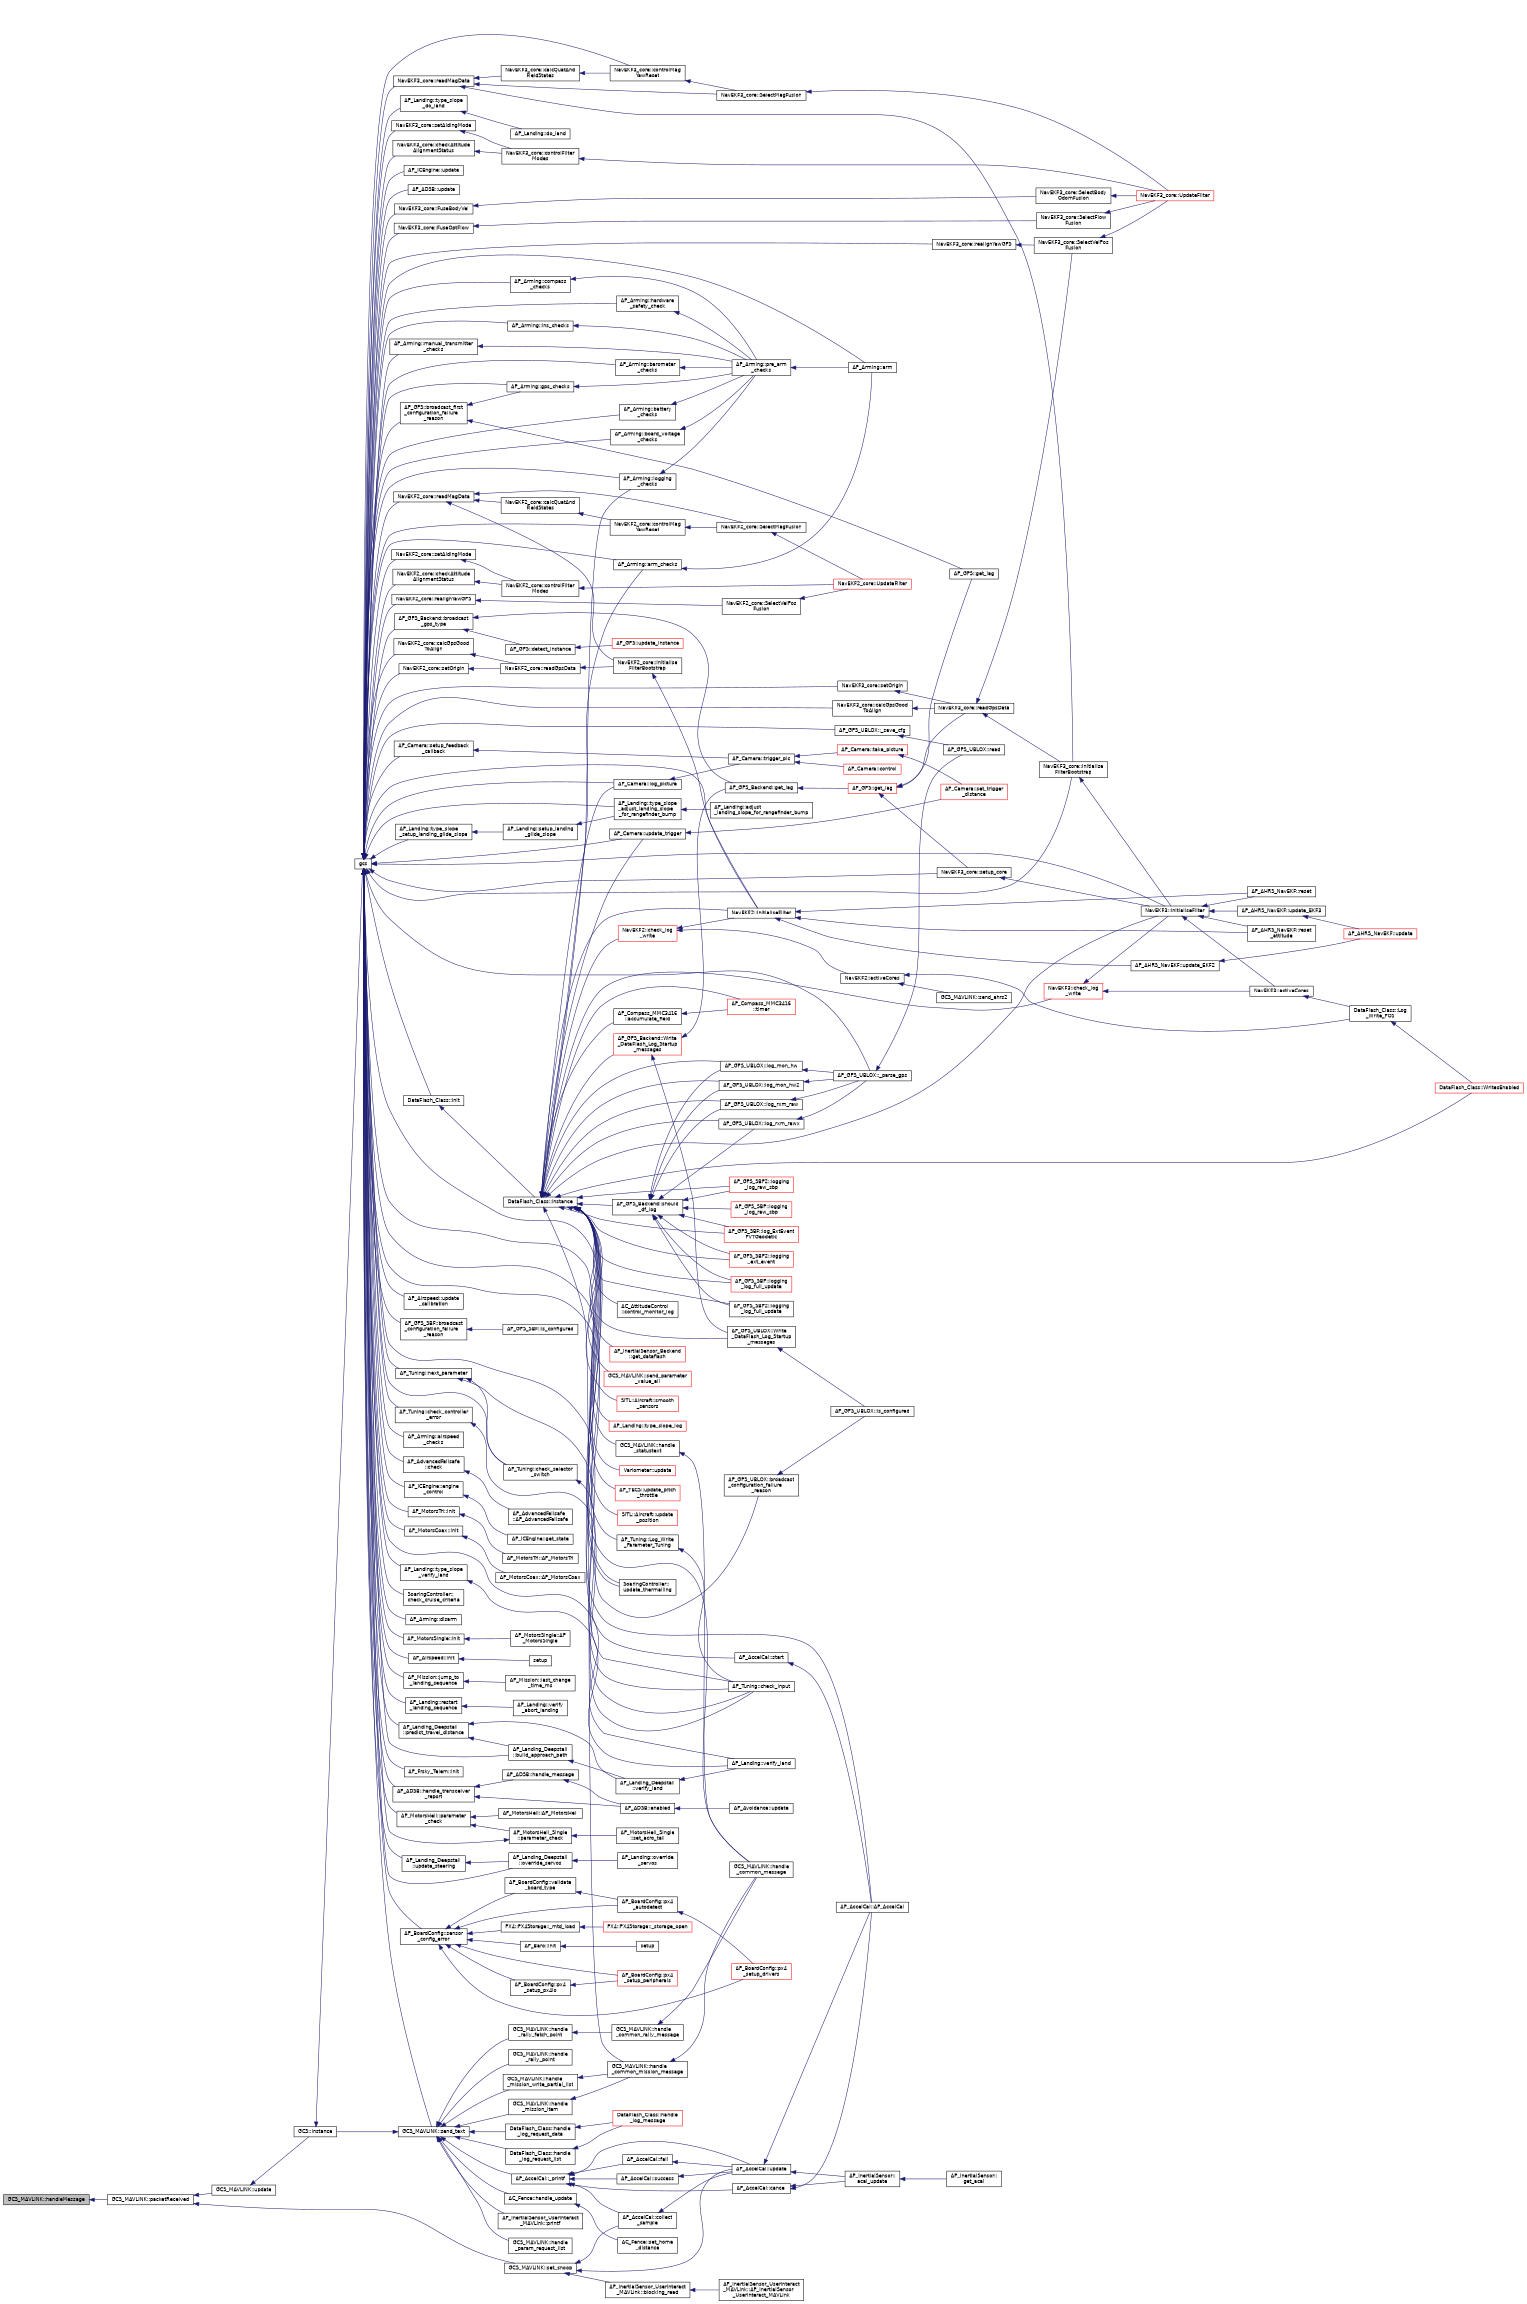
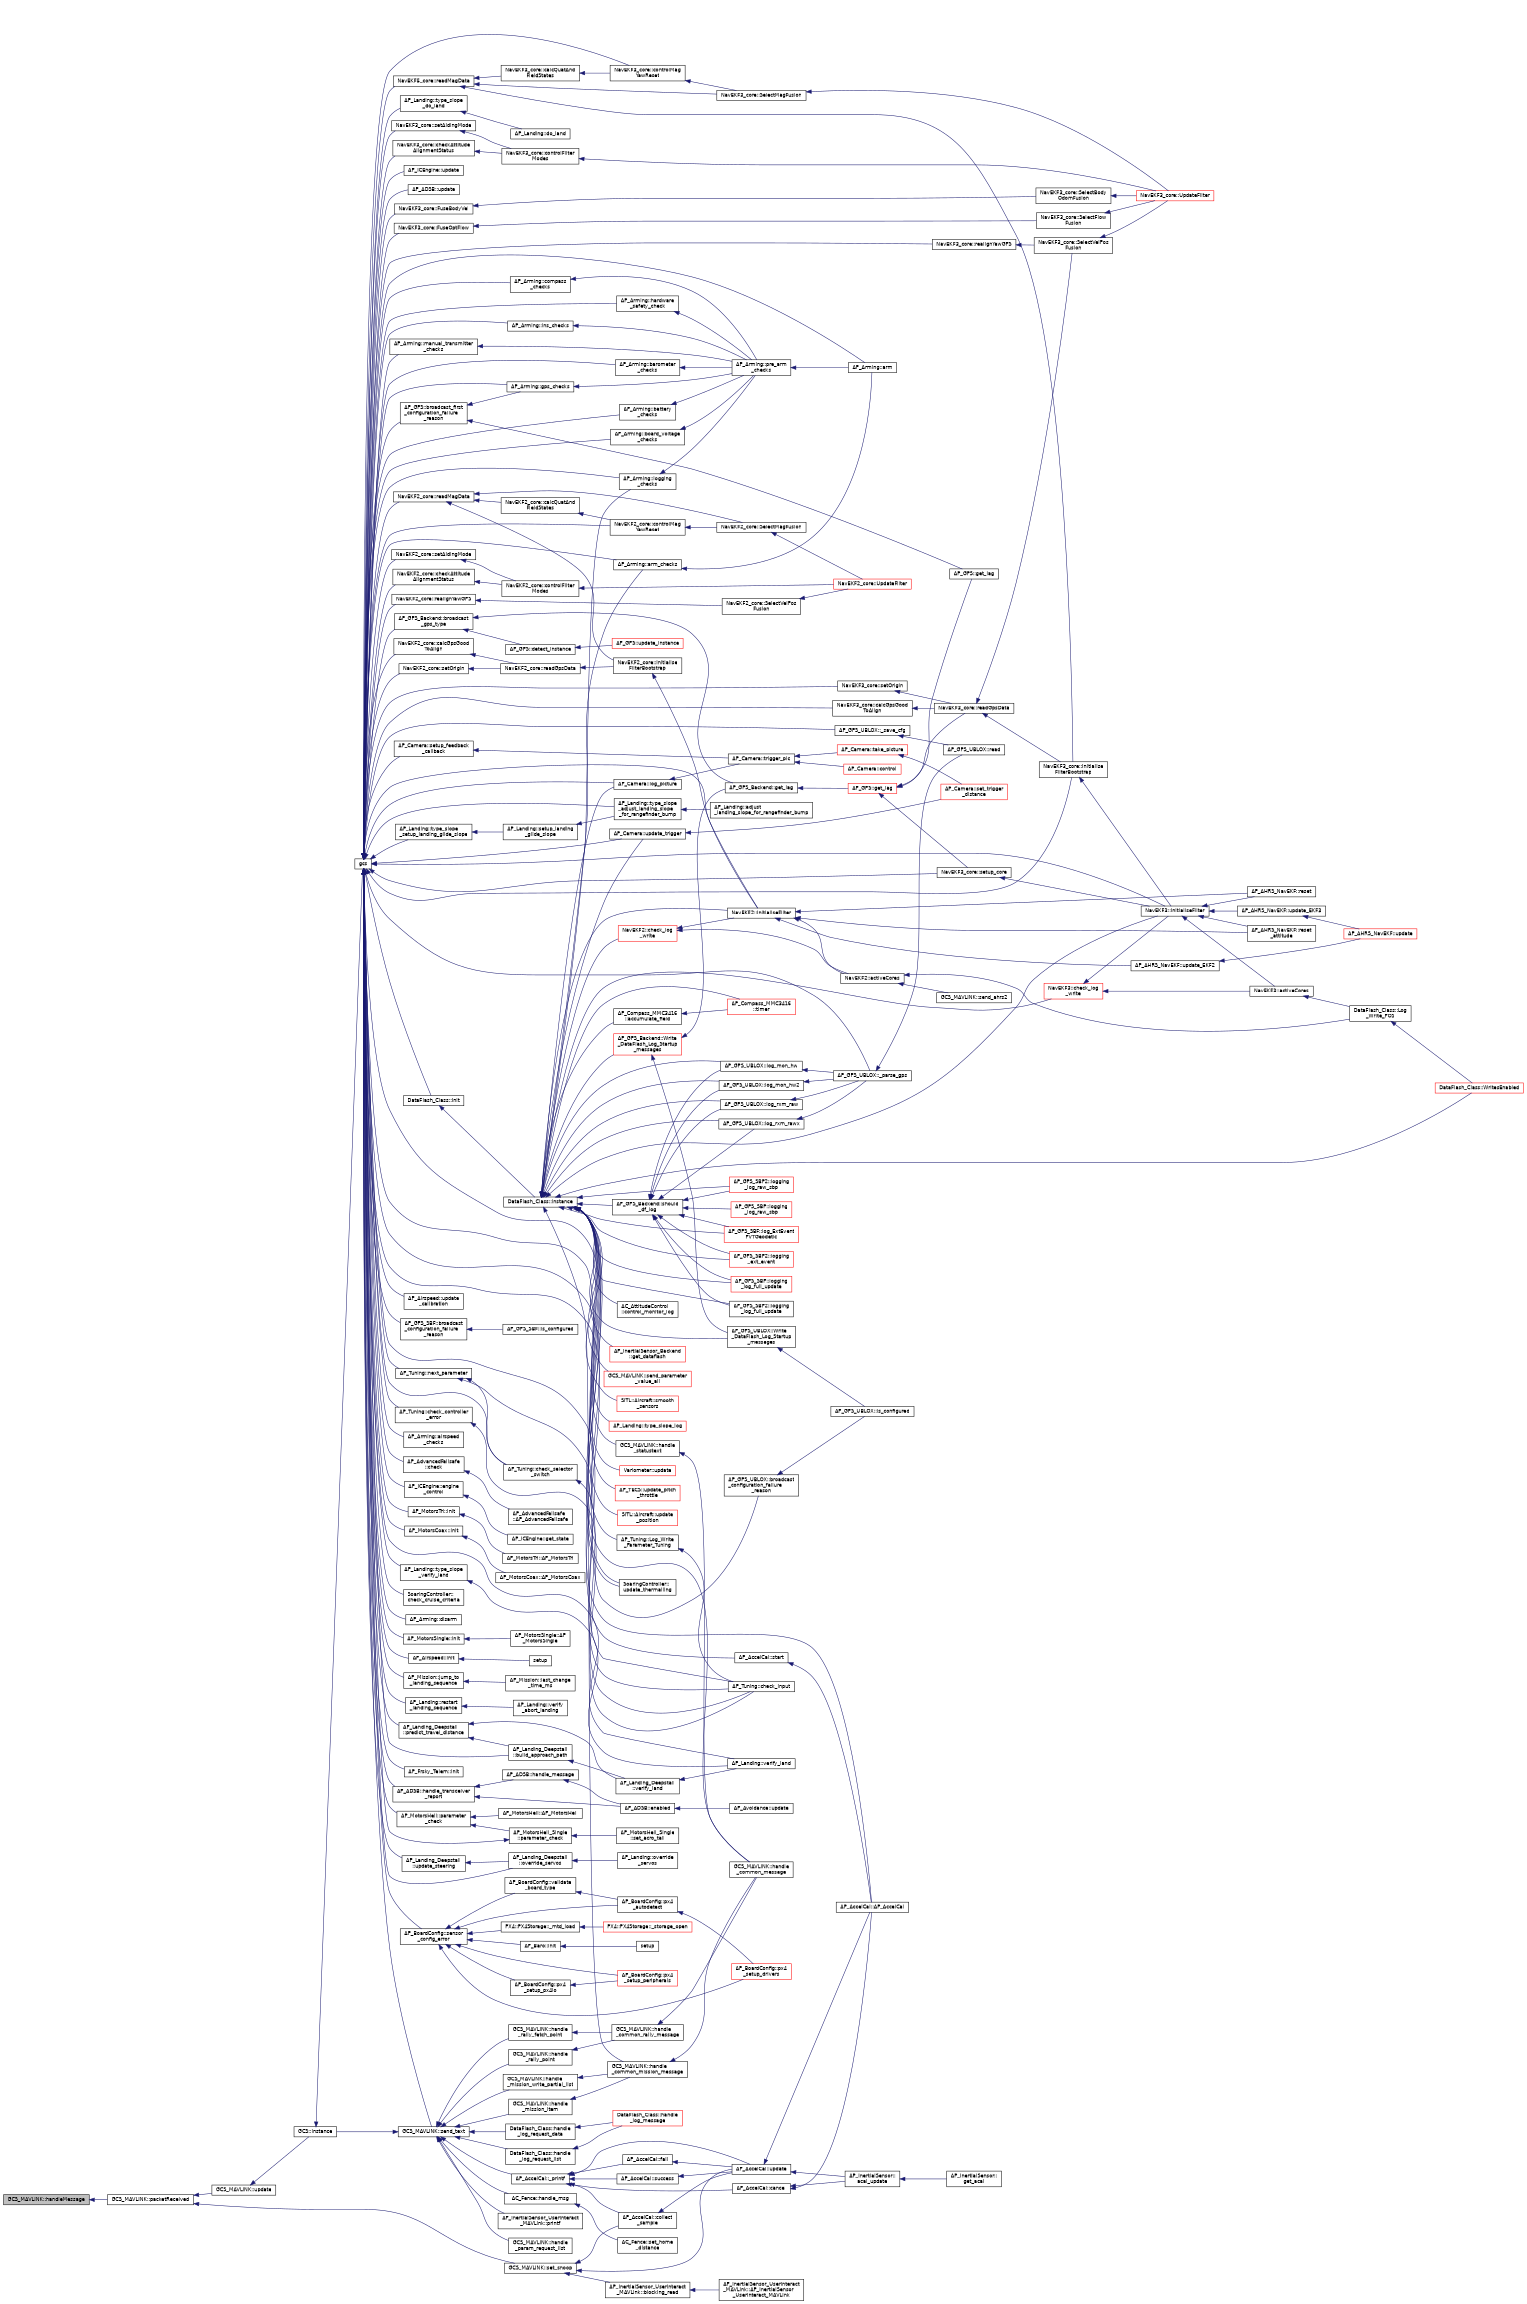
(434, 81) -> (434, 81)
none -> (822, 946)
none -> (596, 2044)
(540, 2199) -> (540, 2199)
